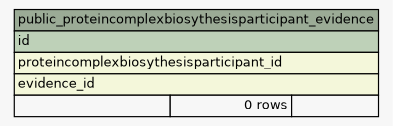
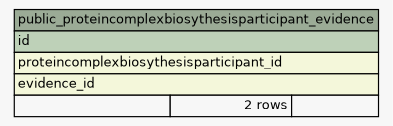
(266, 105) -> (266, 105)
